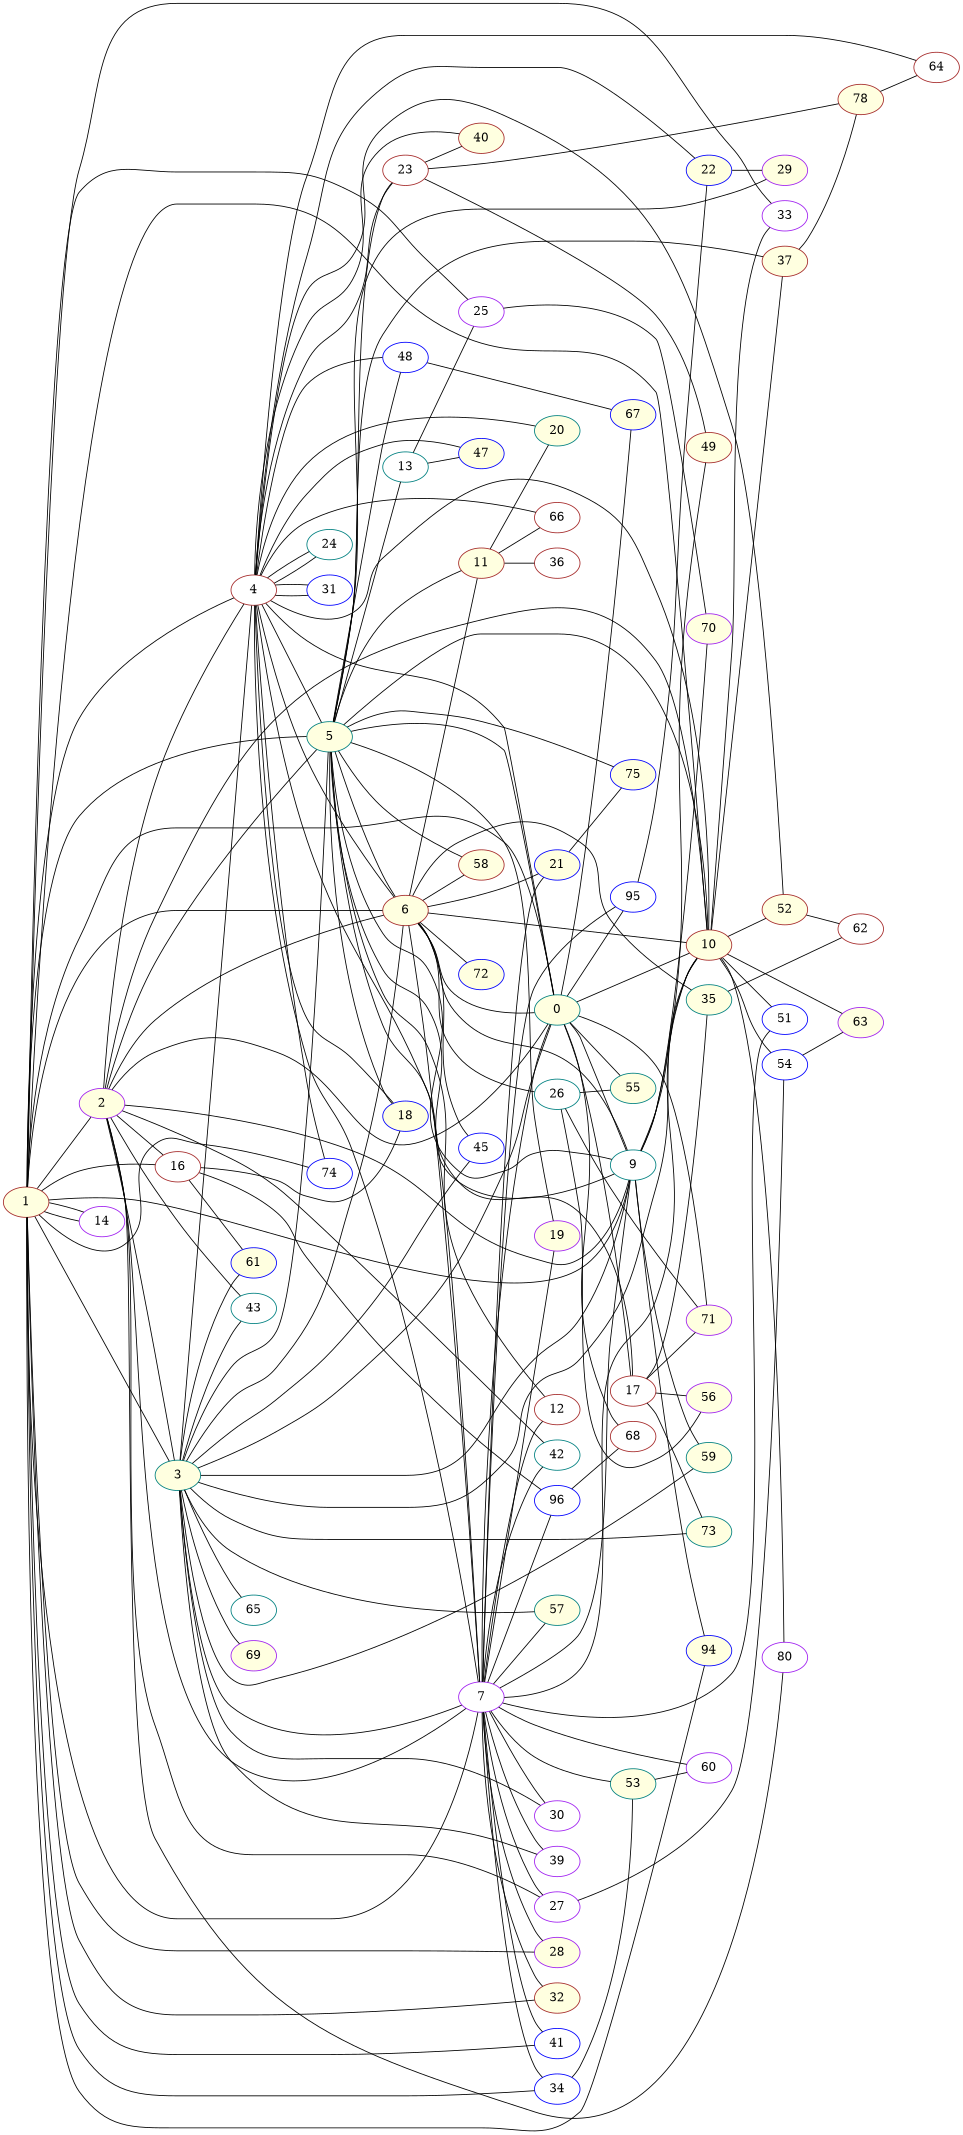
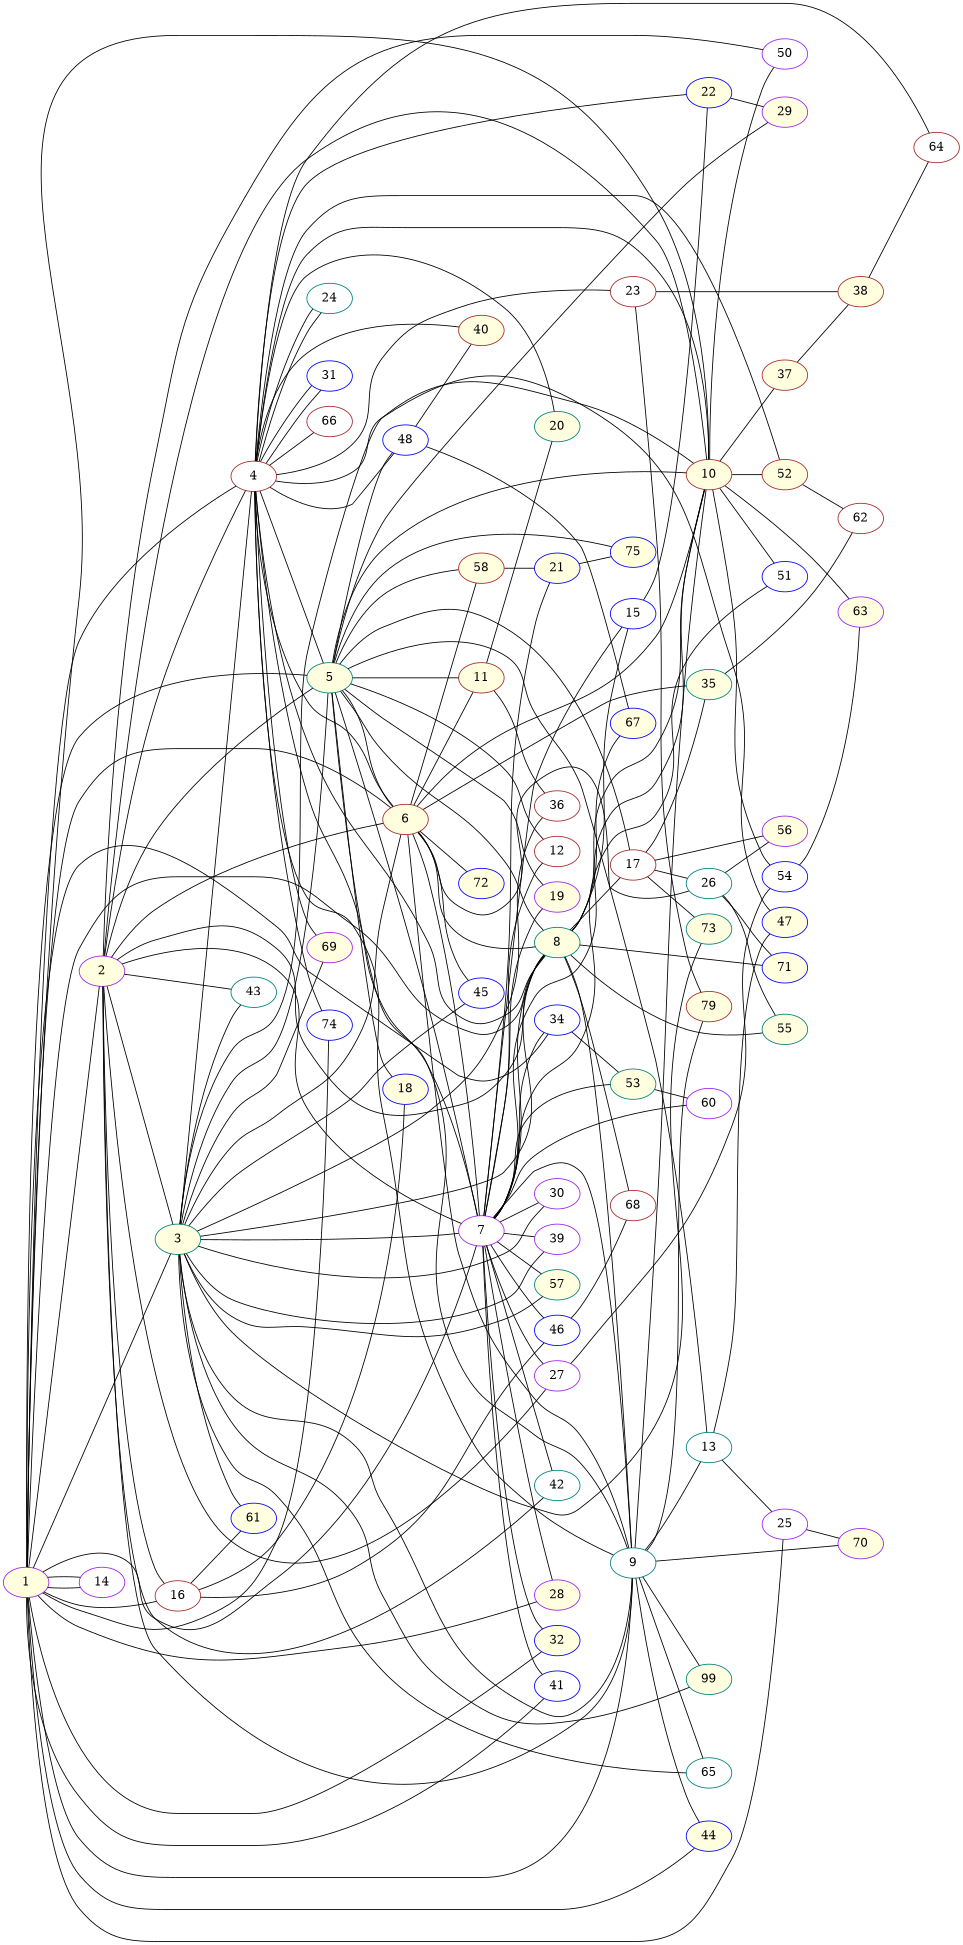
(861, 99) -> (861, 292)
(443, 154) -> (438, 394)
(785, 216) -> none
(390, 324) -> none
(360, 369) -> none
(709, 448) -> (709, 1007)
(519, 540) -> none
(484, 894) -> (520, 568)
(633, 897) -> (633, 614)
(302, 1006) -> (271, 716)
(557, 1010) -> (557, 943)
none -> (455, 1089)
(26, 1202) -> (26, 1582)
(709, 1320) -> (785, 968)
(671, 1356) -> (666, 873)
(709, 1458) -> (709, 1679)
(557, 1501) -> (557, 1330)
none -> (675, 1507)
(709, 1651) -> (709, 1836)
(785, 1657) -> (785, 54)
none -> (671, 1668)
(557, 1998) -> (557, 1641)
